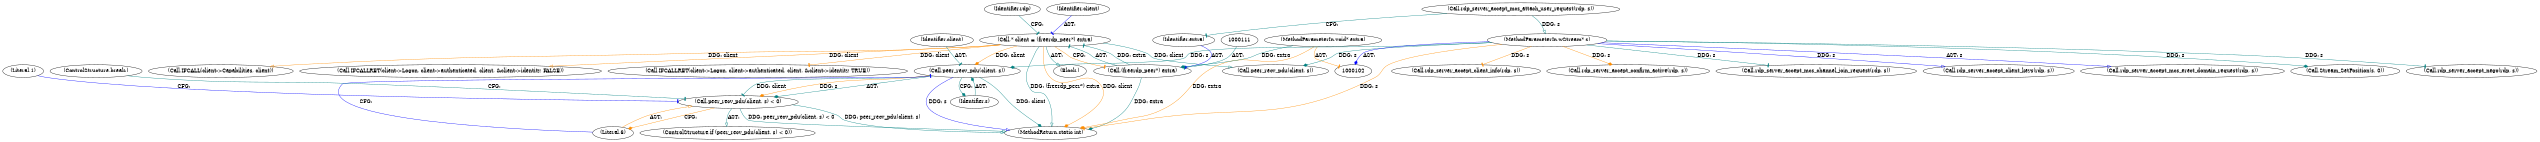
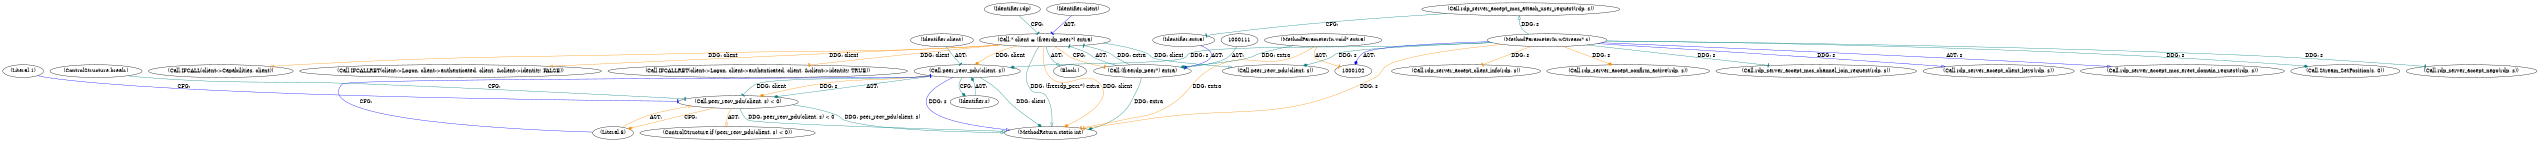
(1539, 22) -> (1522, 28)
(1197, 80) -> (1197, 80)
(728, 115) -> (728, 115)
